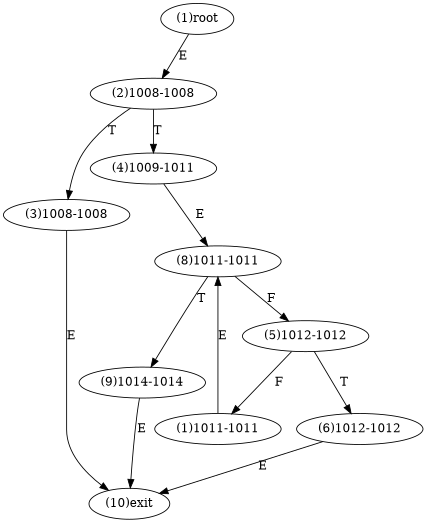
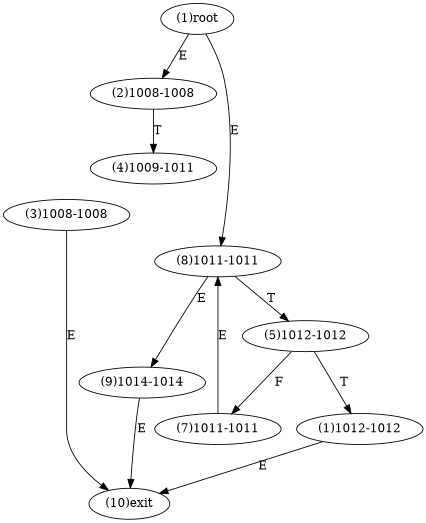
(91, 143) -> none
(183, 211) -> (230, 134)
(202, 299) -> (202, 299)
(271, 299) -> (271, 299)
(218, 429) -> (218, 429)
(360, 429) -> (360, 429)
